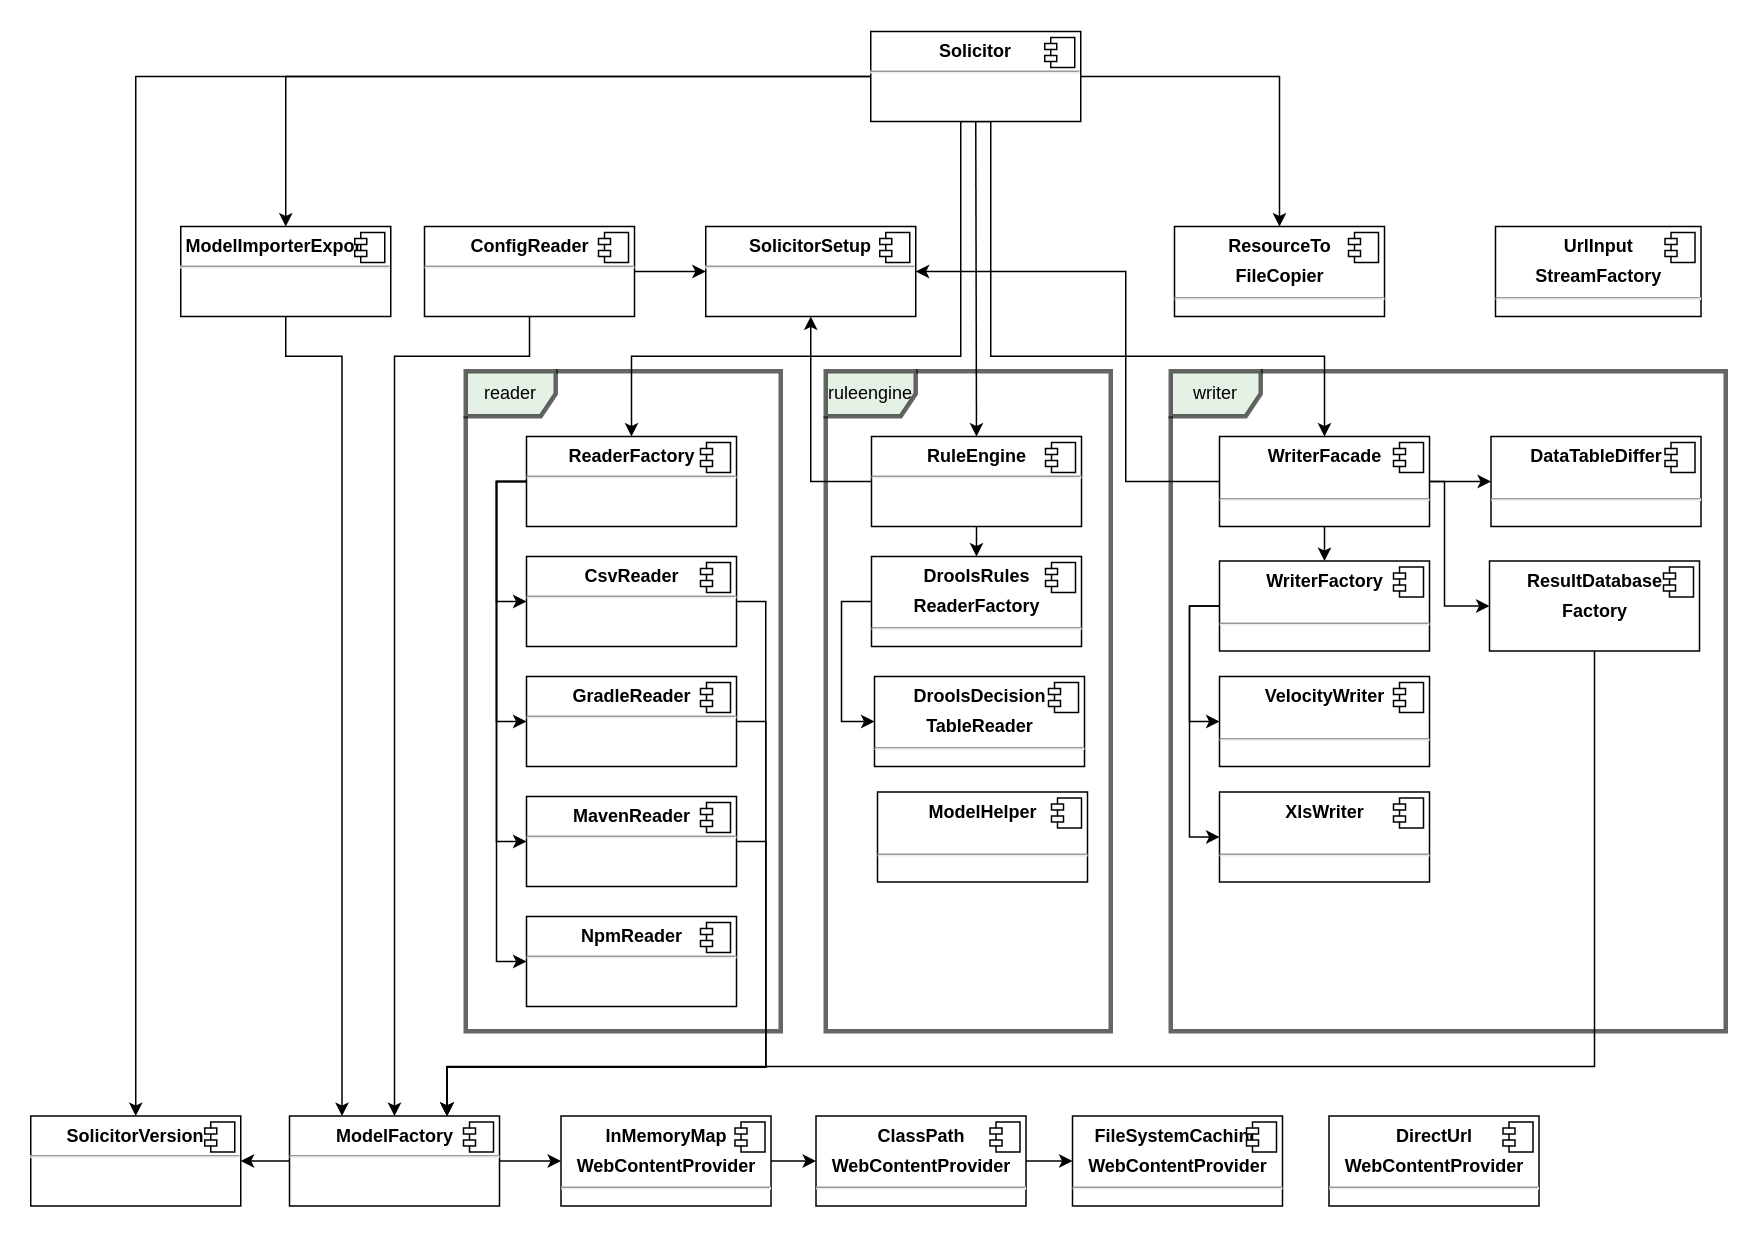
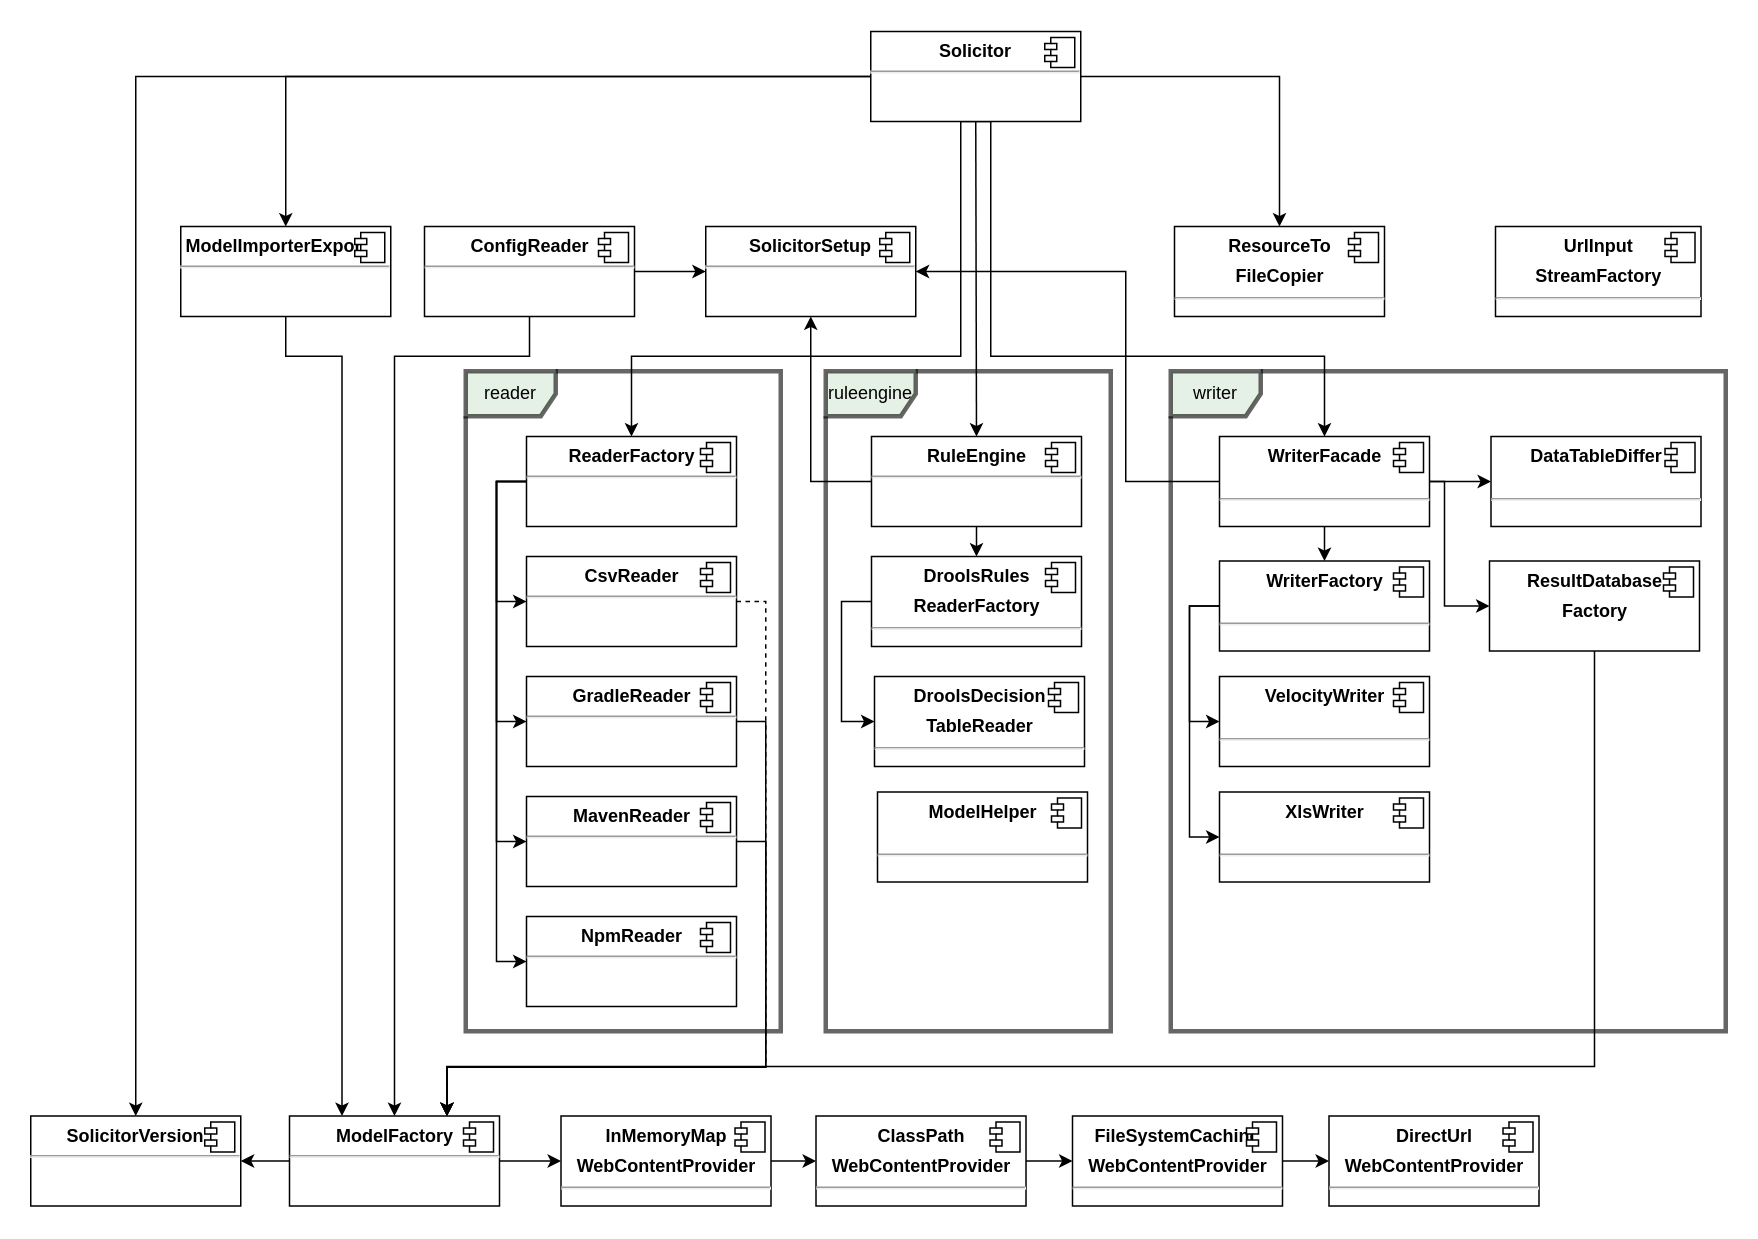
(766, 645) -> (766, 645)
none -> (1301, 1161)
